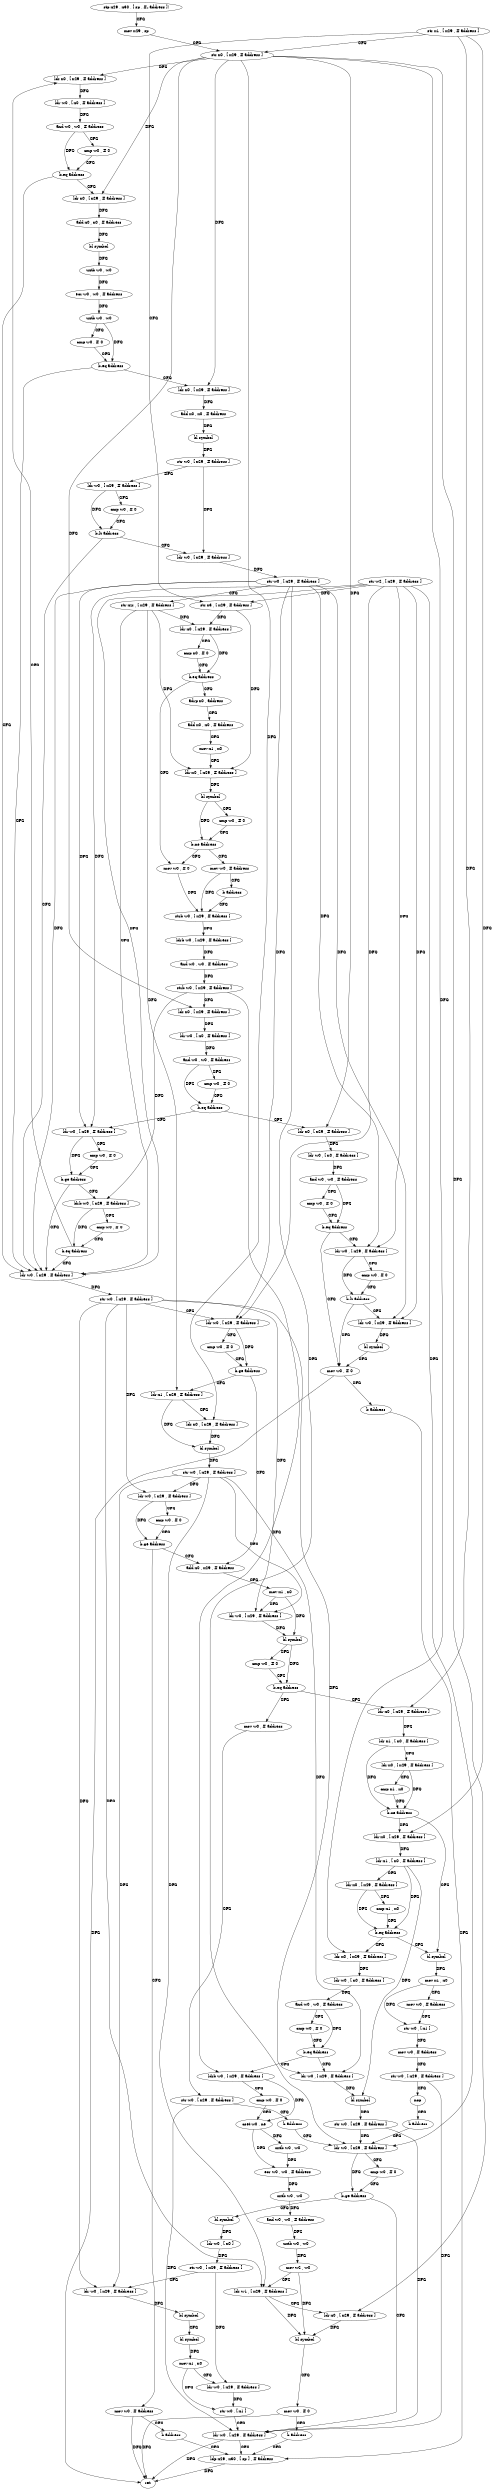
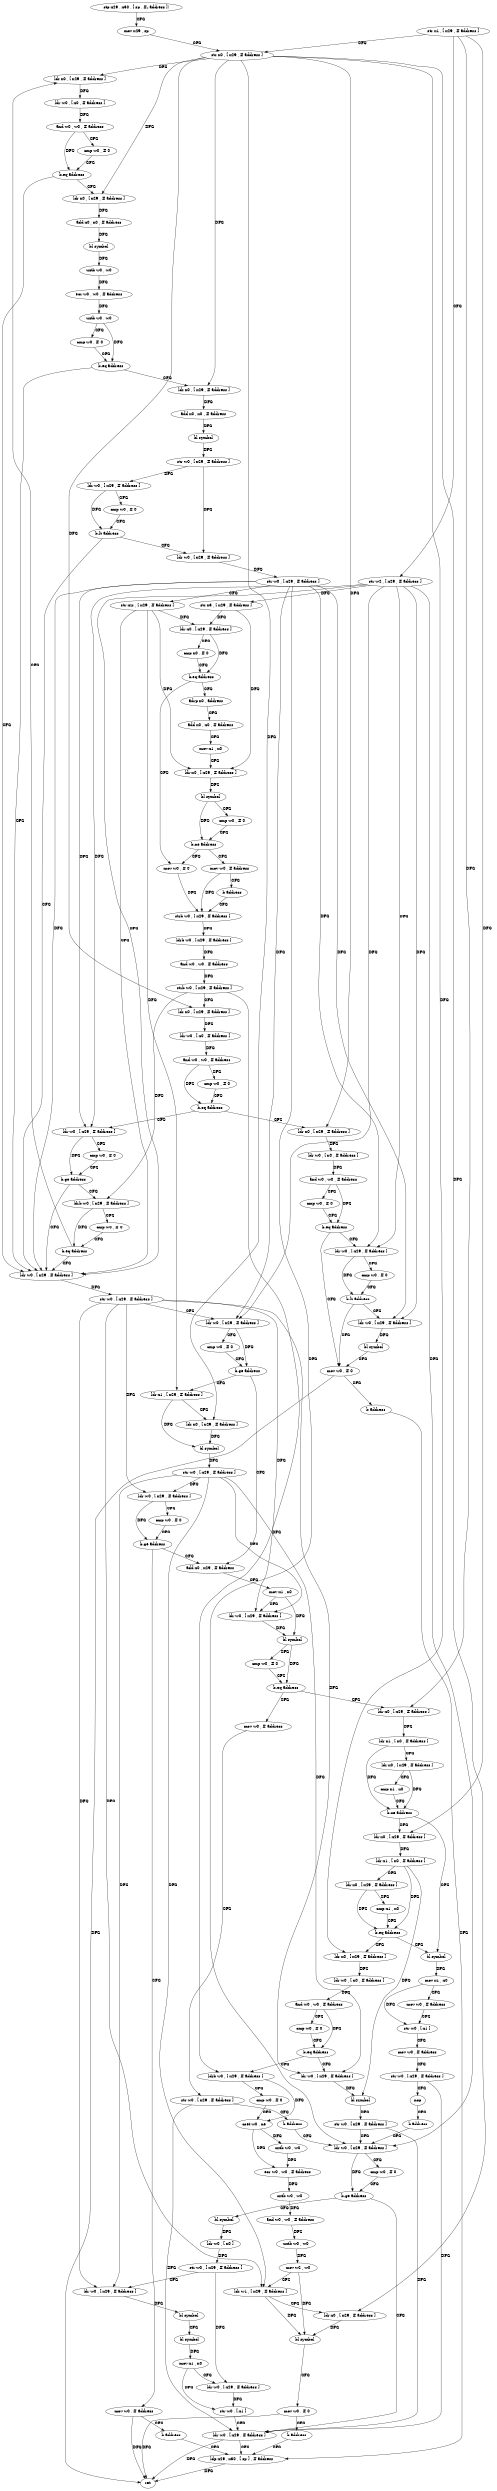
(149, 207) -> (453, 313)
